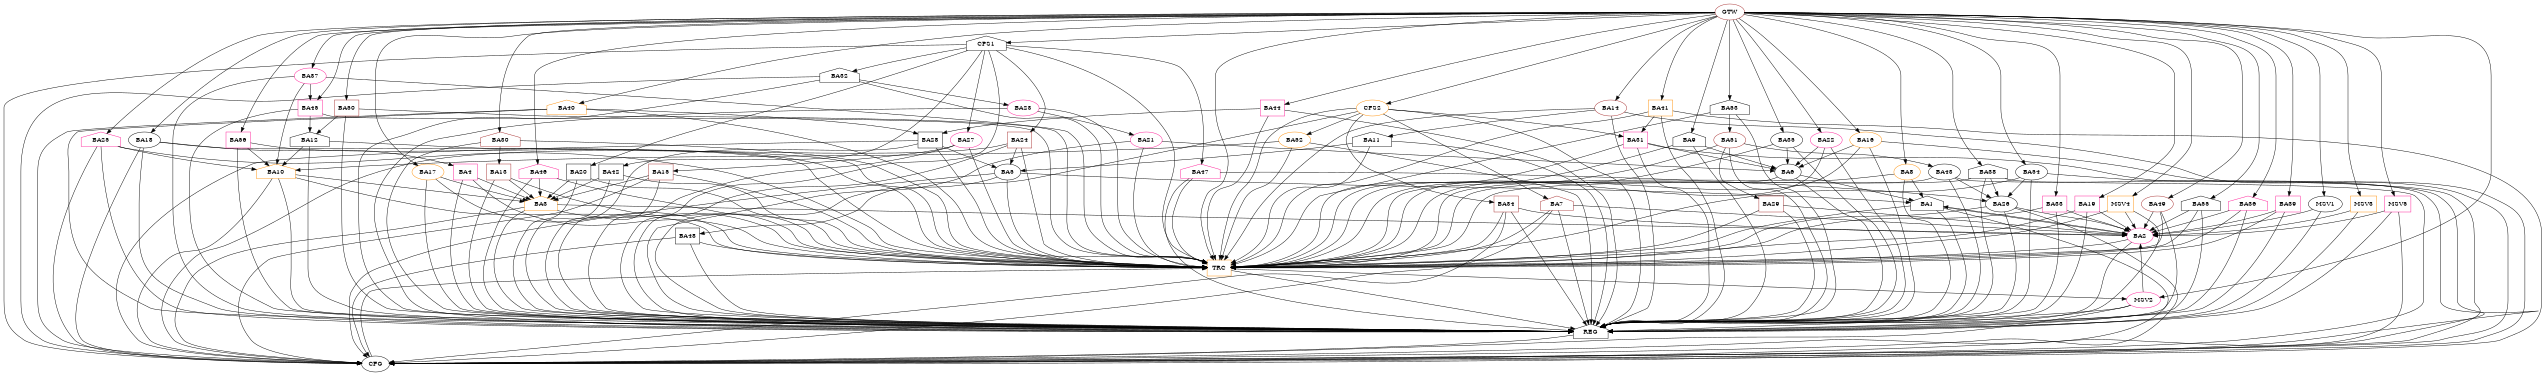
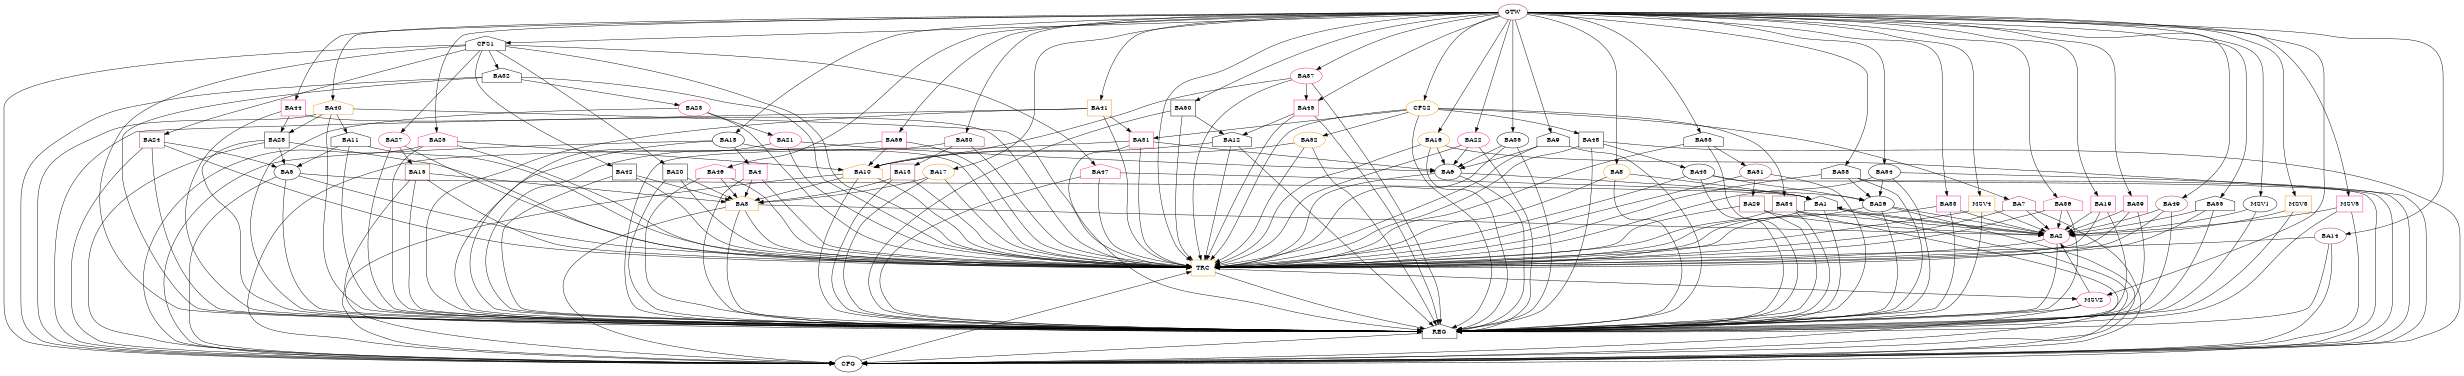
(347, 108) -> (1183, 108)
(1494, 121) -> (341, 122)
(1841, 154) -> (1644, 156)
(1575, 271) -> none
